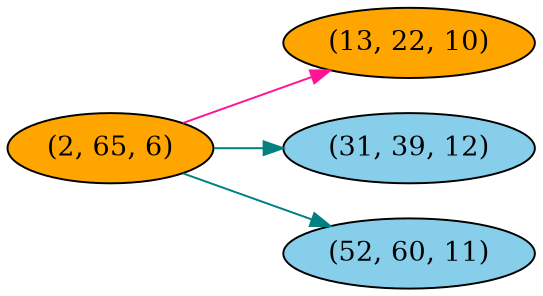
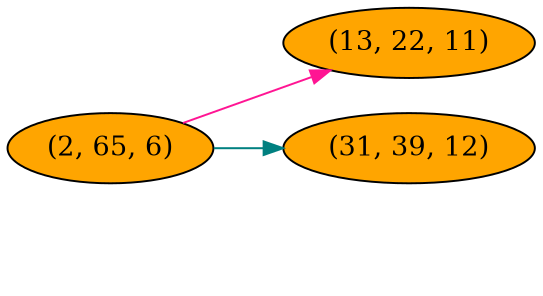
(409, 43) -> (409, 43)
(409, 148) -> (409, 148)
(409, 254) -> none
